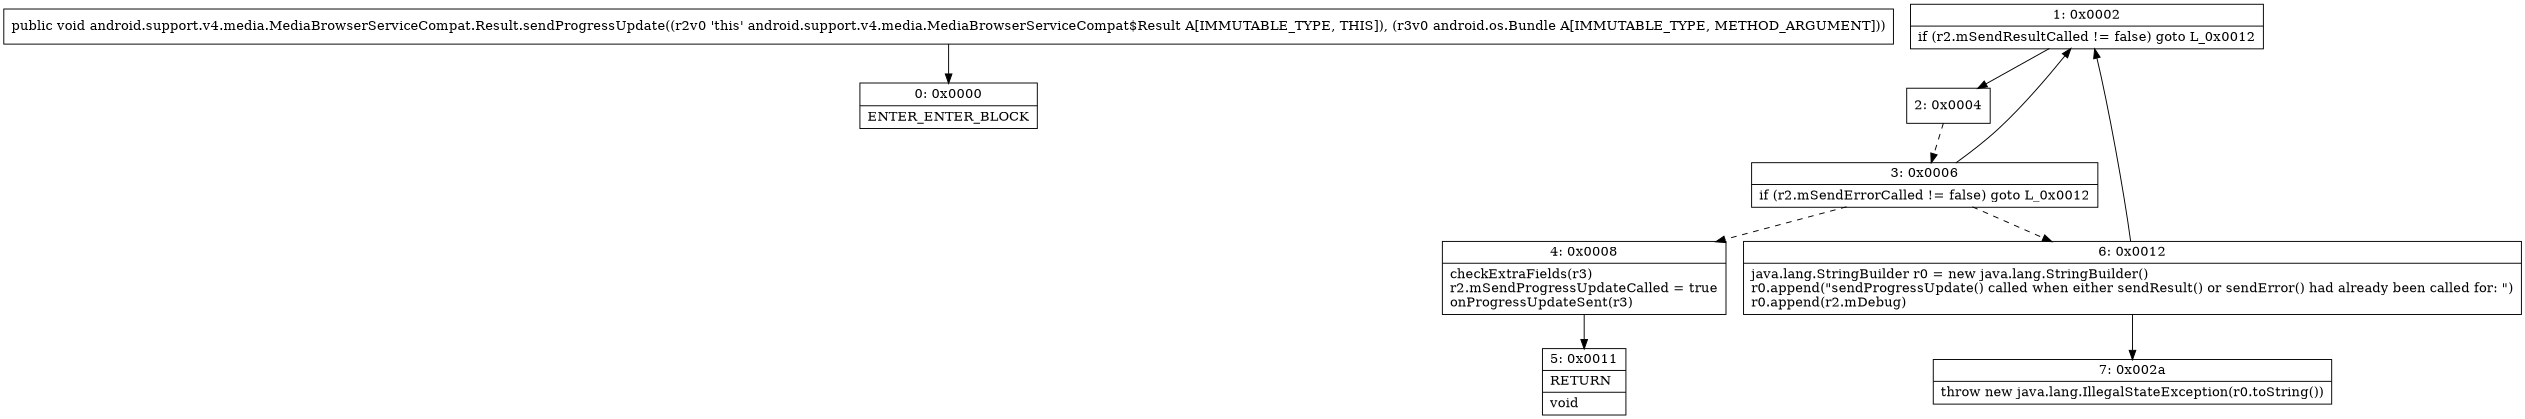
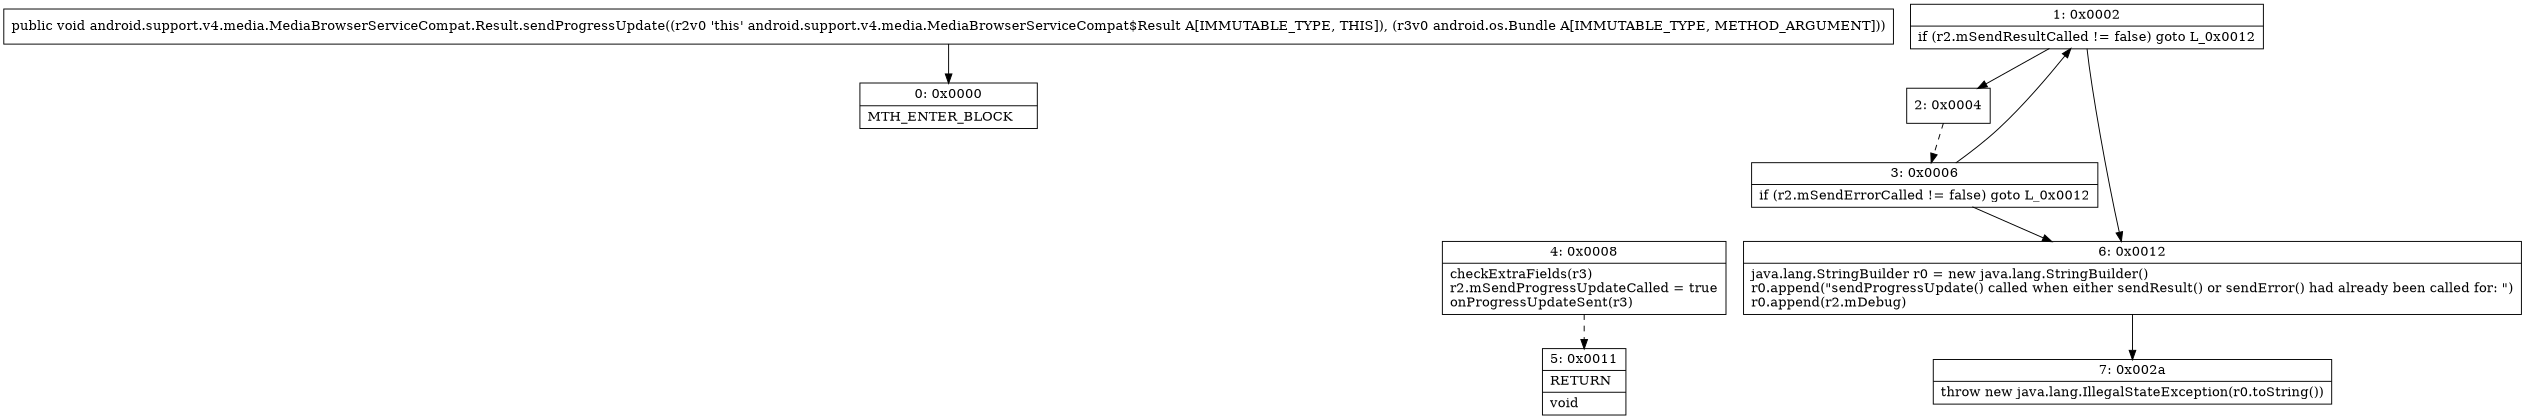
(949, 117) -> (941, 117)
(2116, 149) -> (2101, 141)
(2008, 222) -> (2008, 222)
(1786, 223) -> none
(1584, 327) -> (1584, 327)
